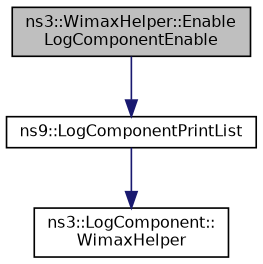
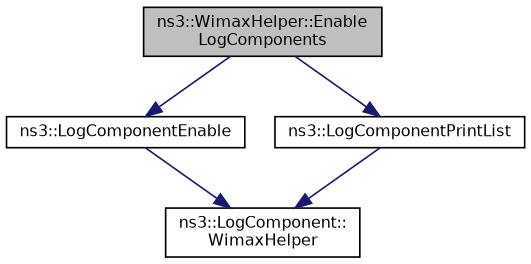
(131, 32) -> (263, 32)
none -> (126, 132)
(131, 132) -> (400, 132)
